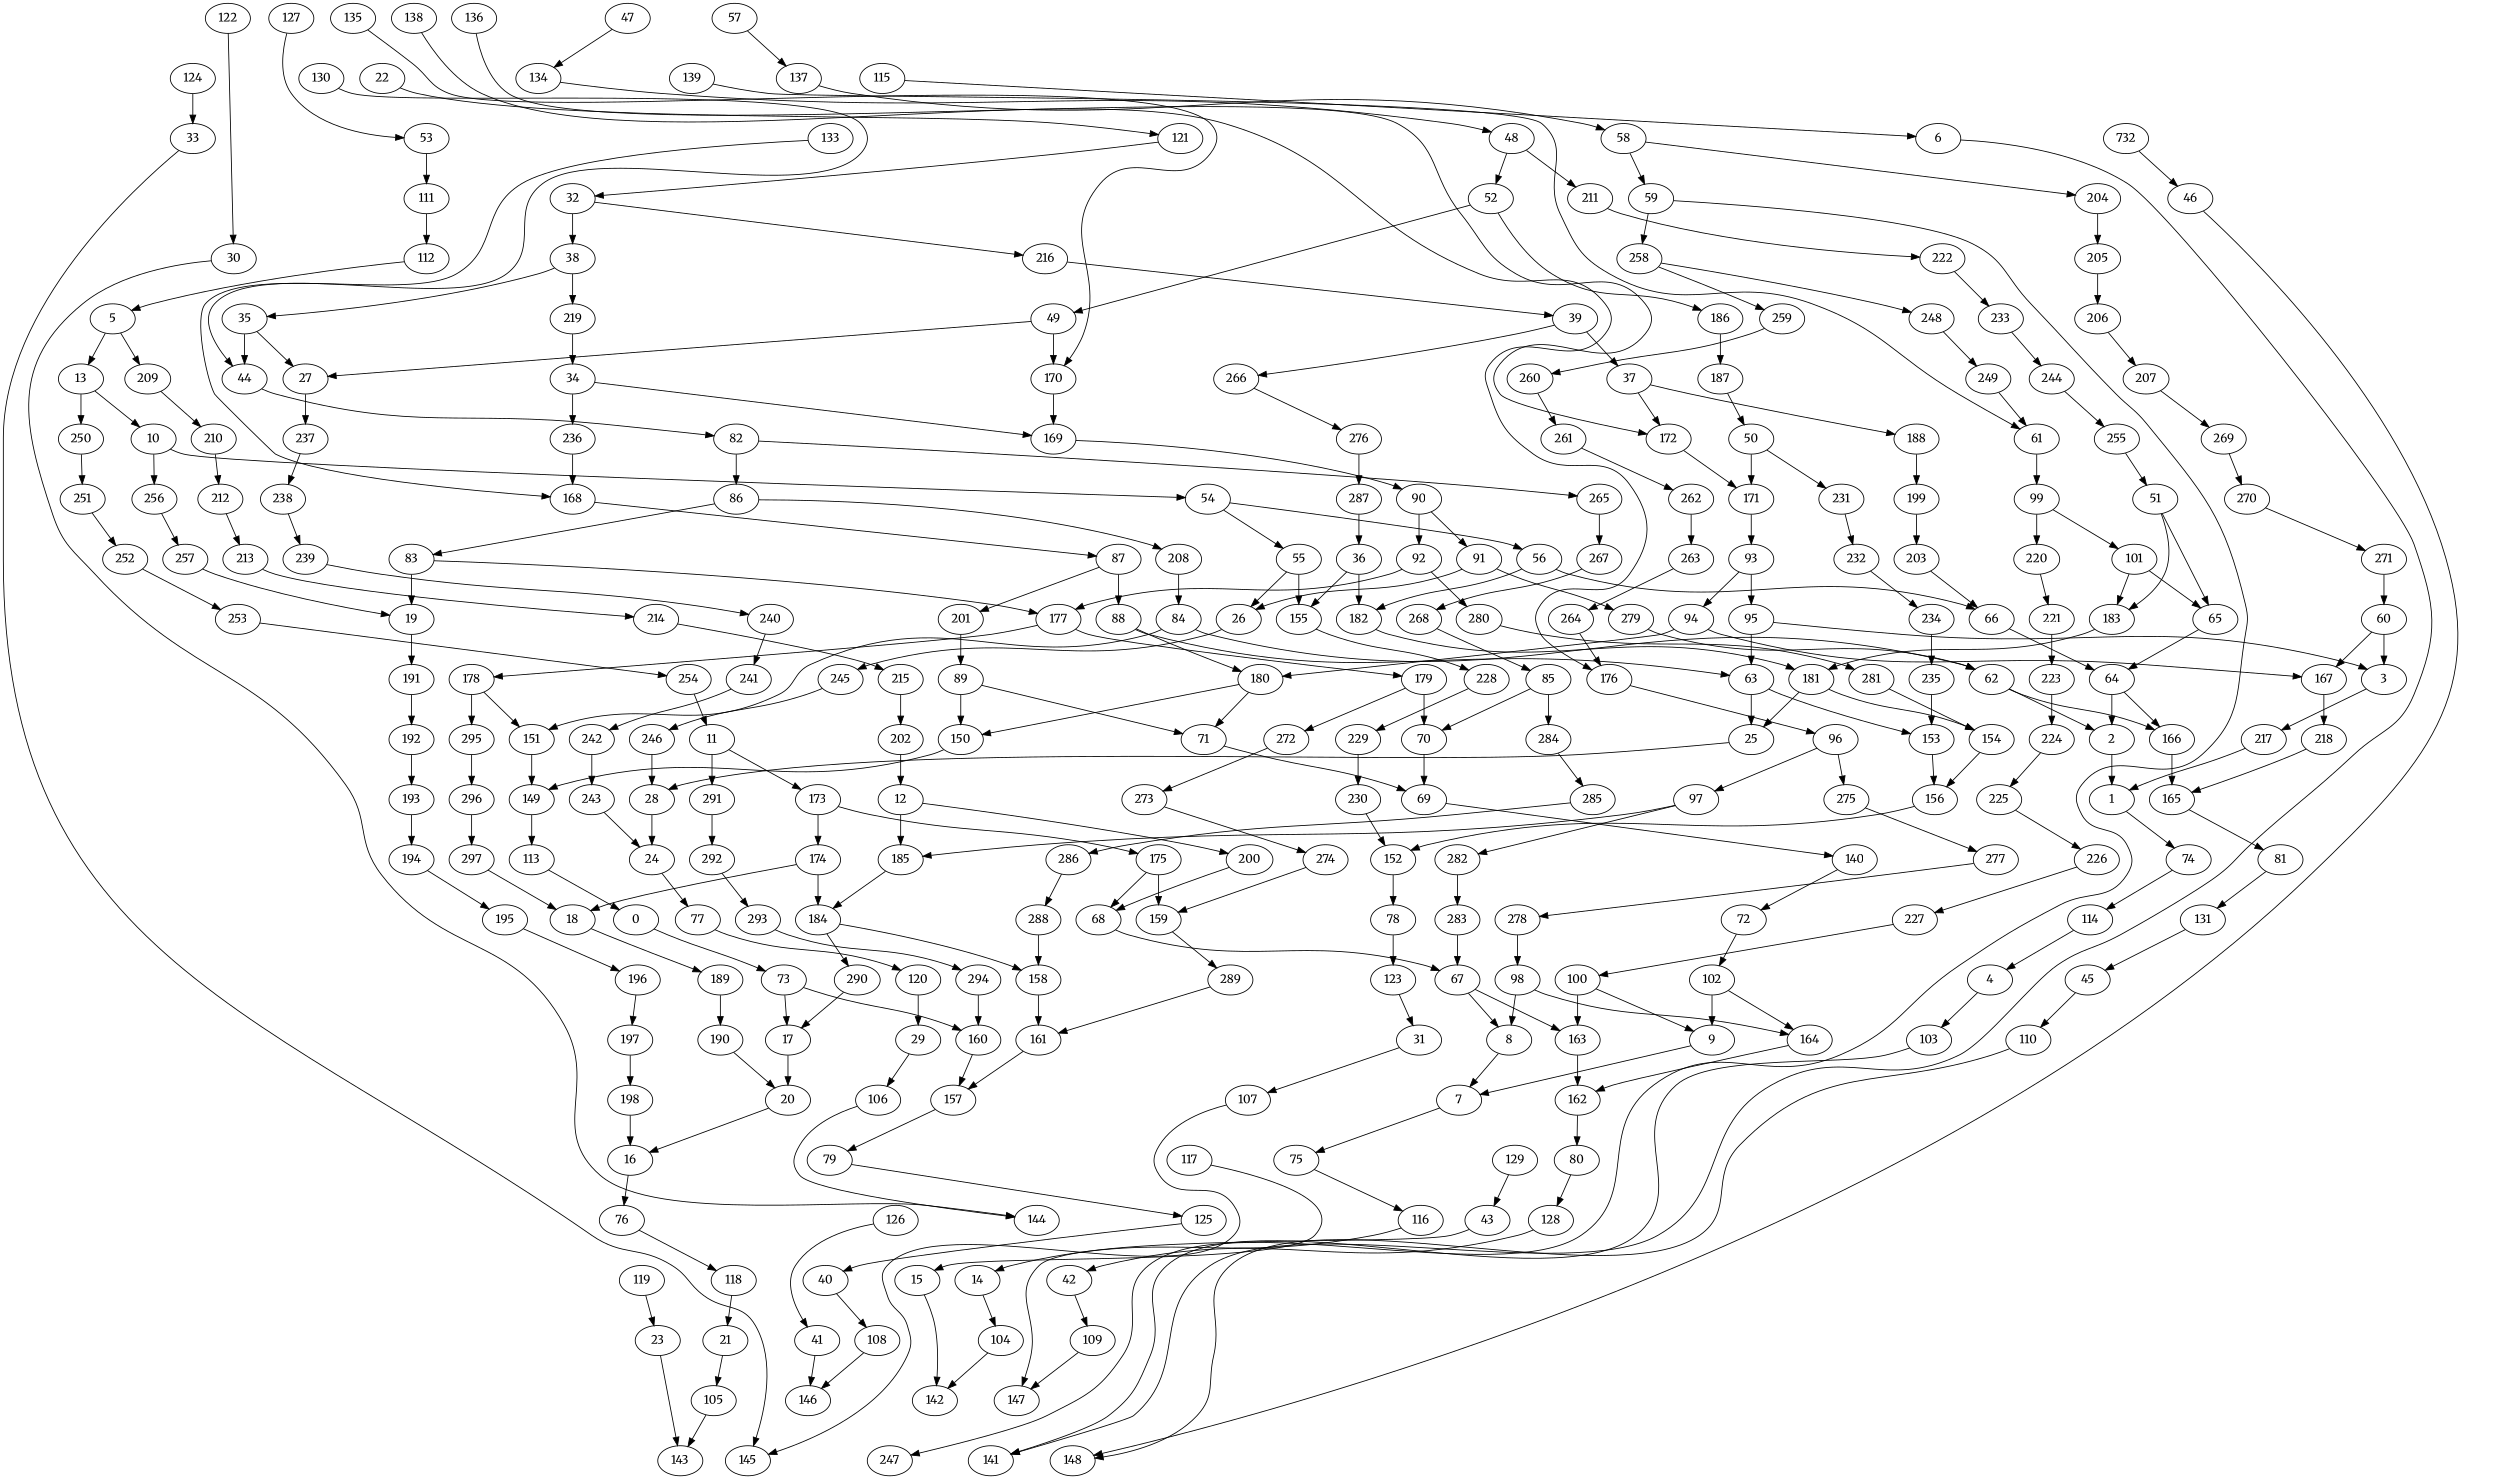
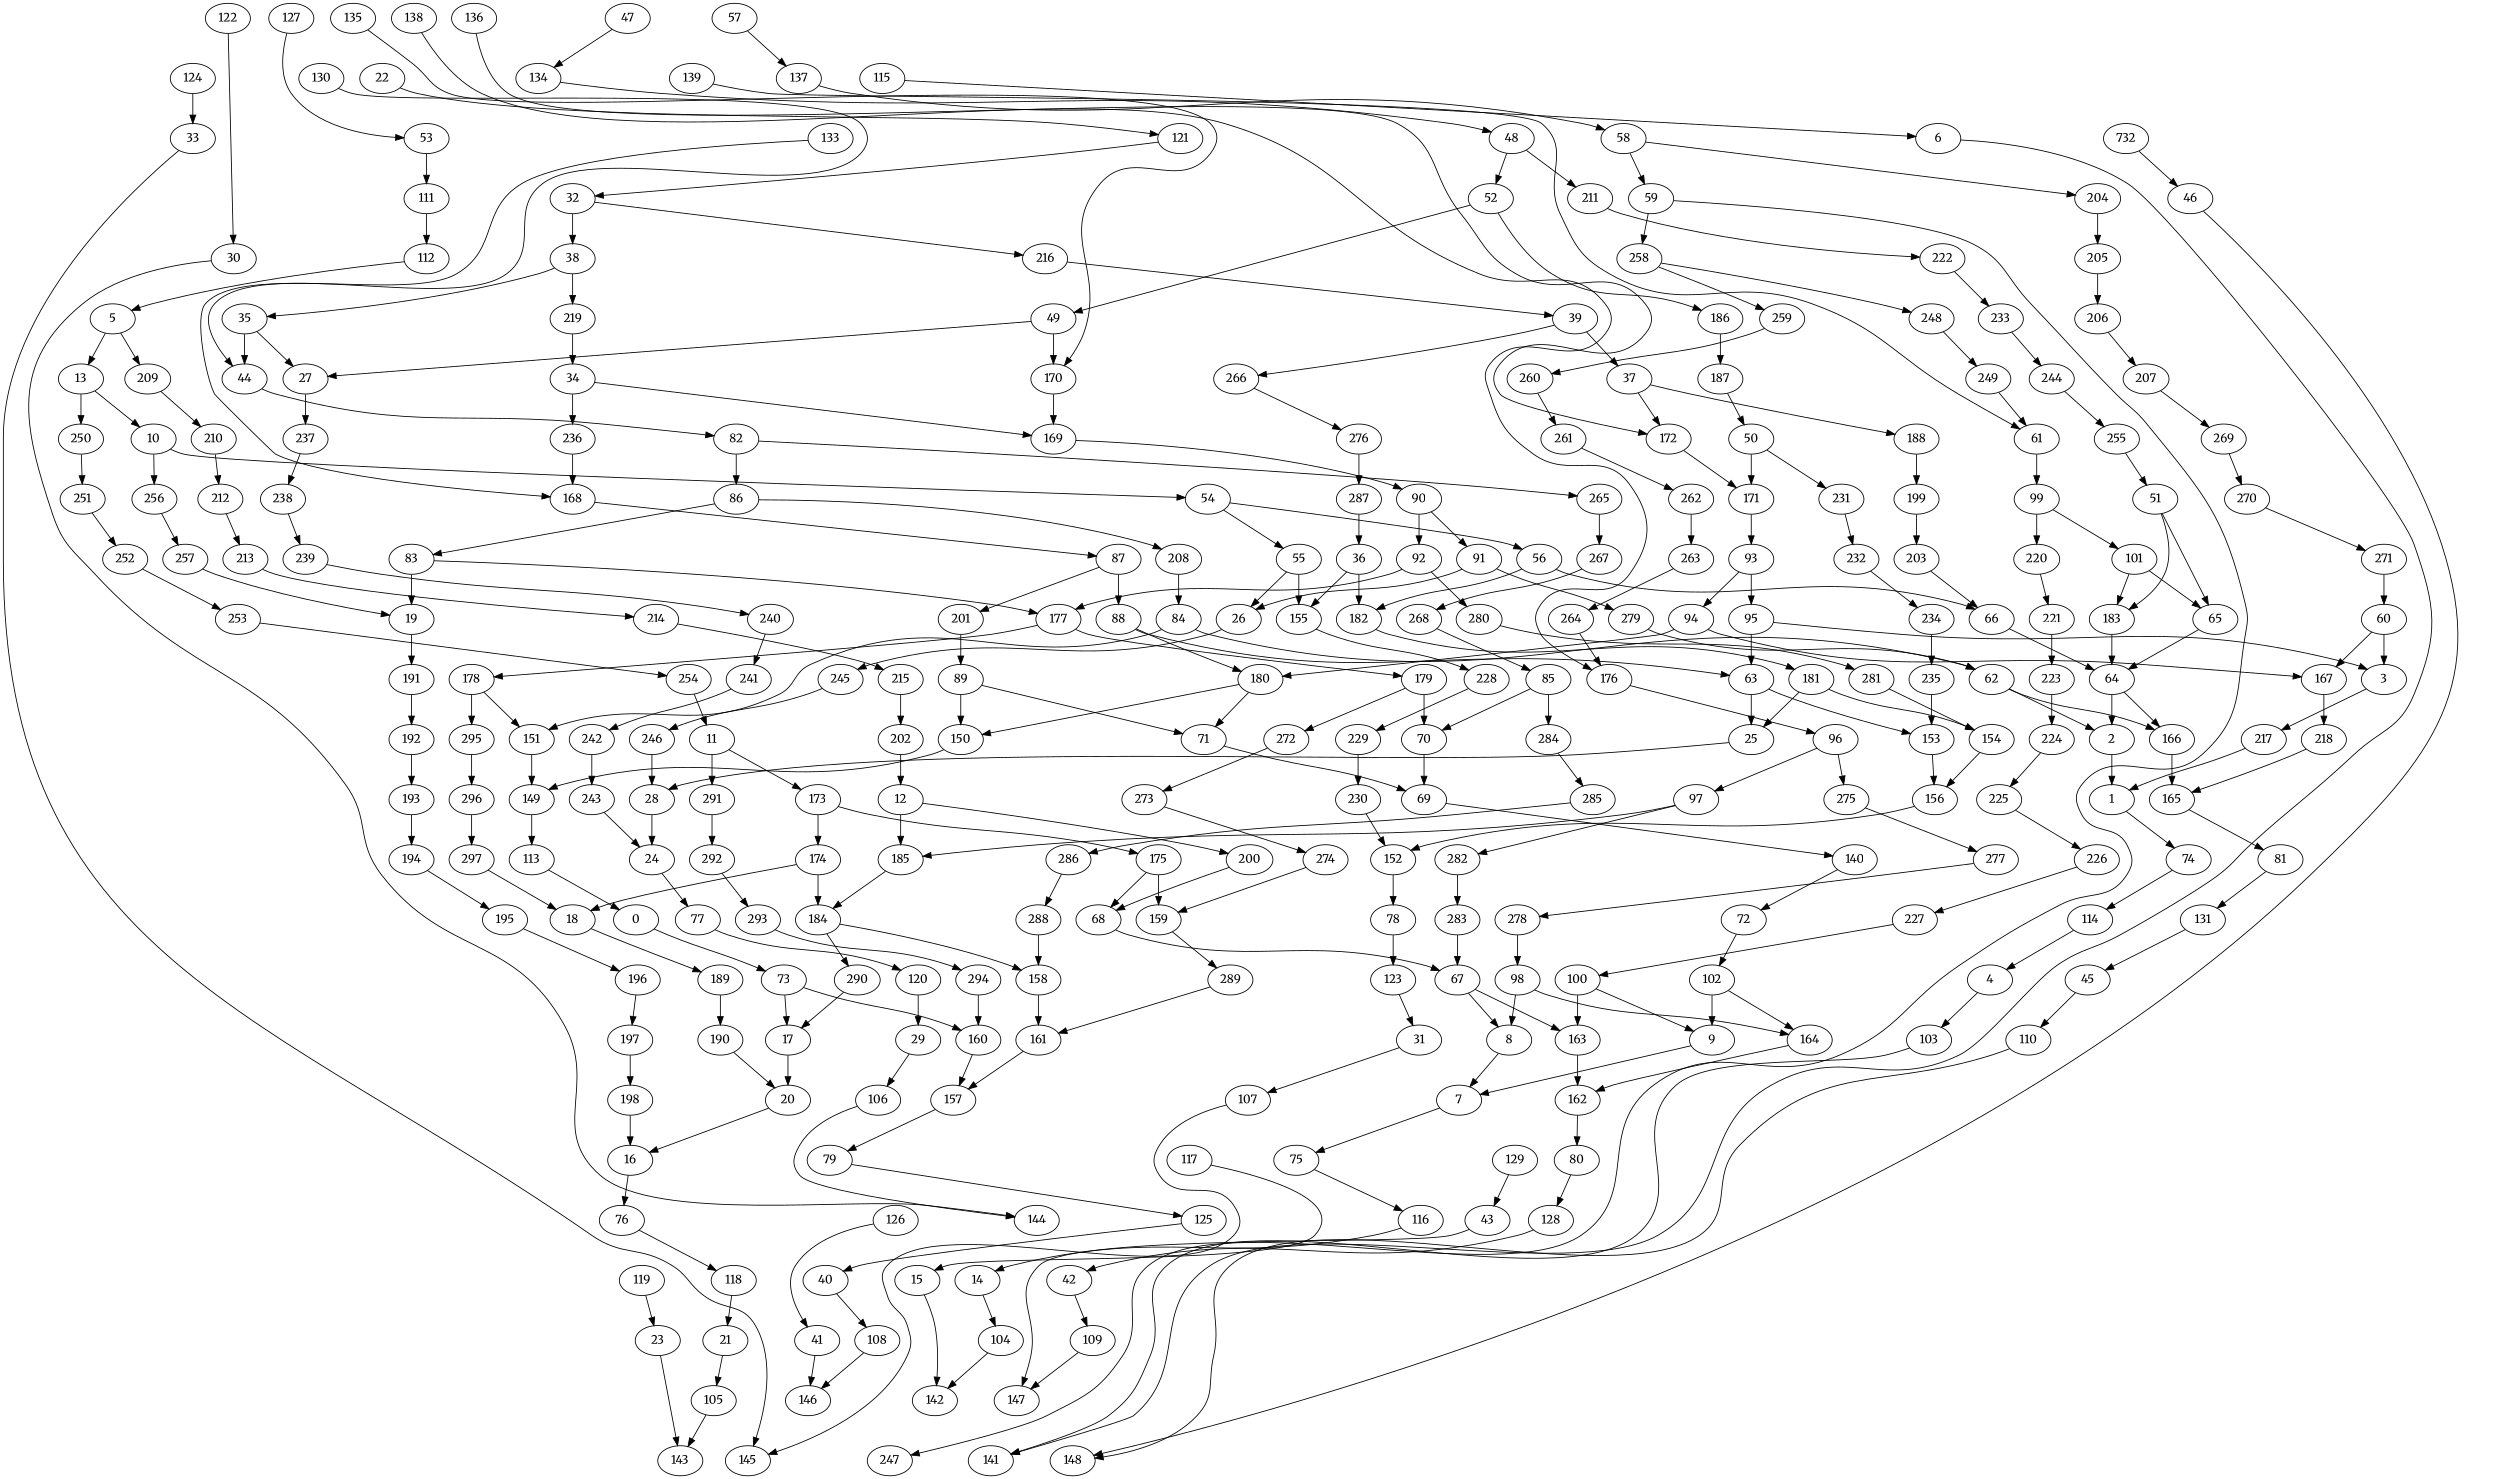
(1966, 649) -> (2112, 645)
